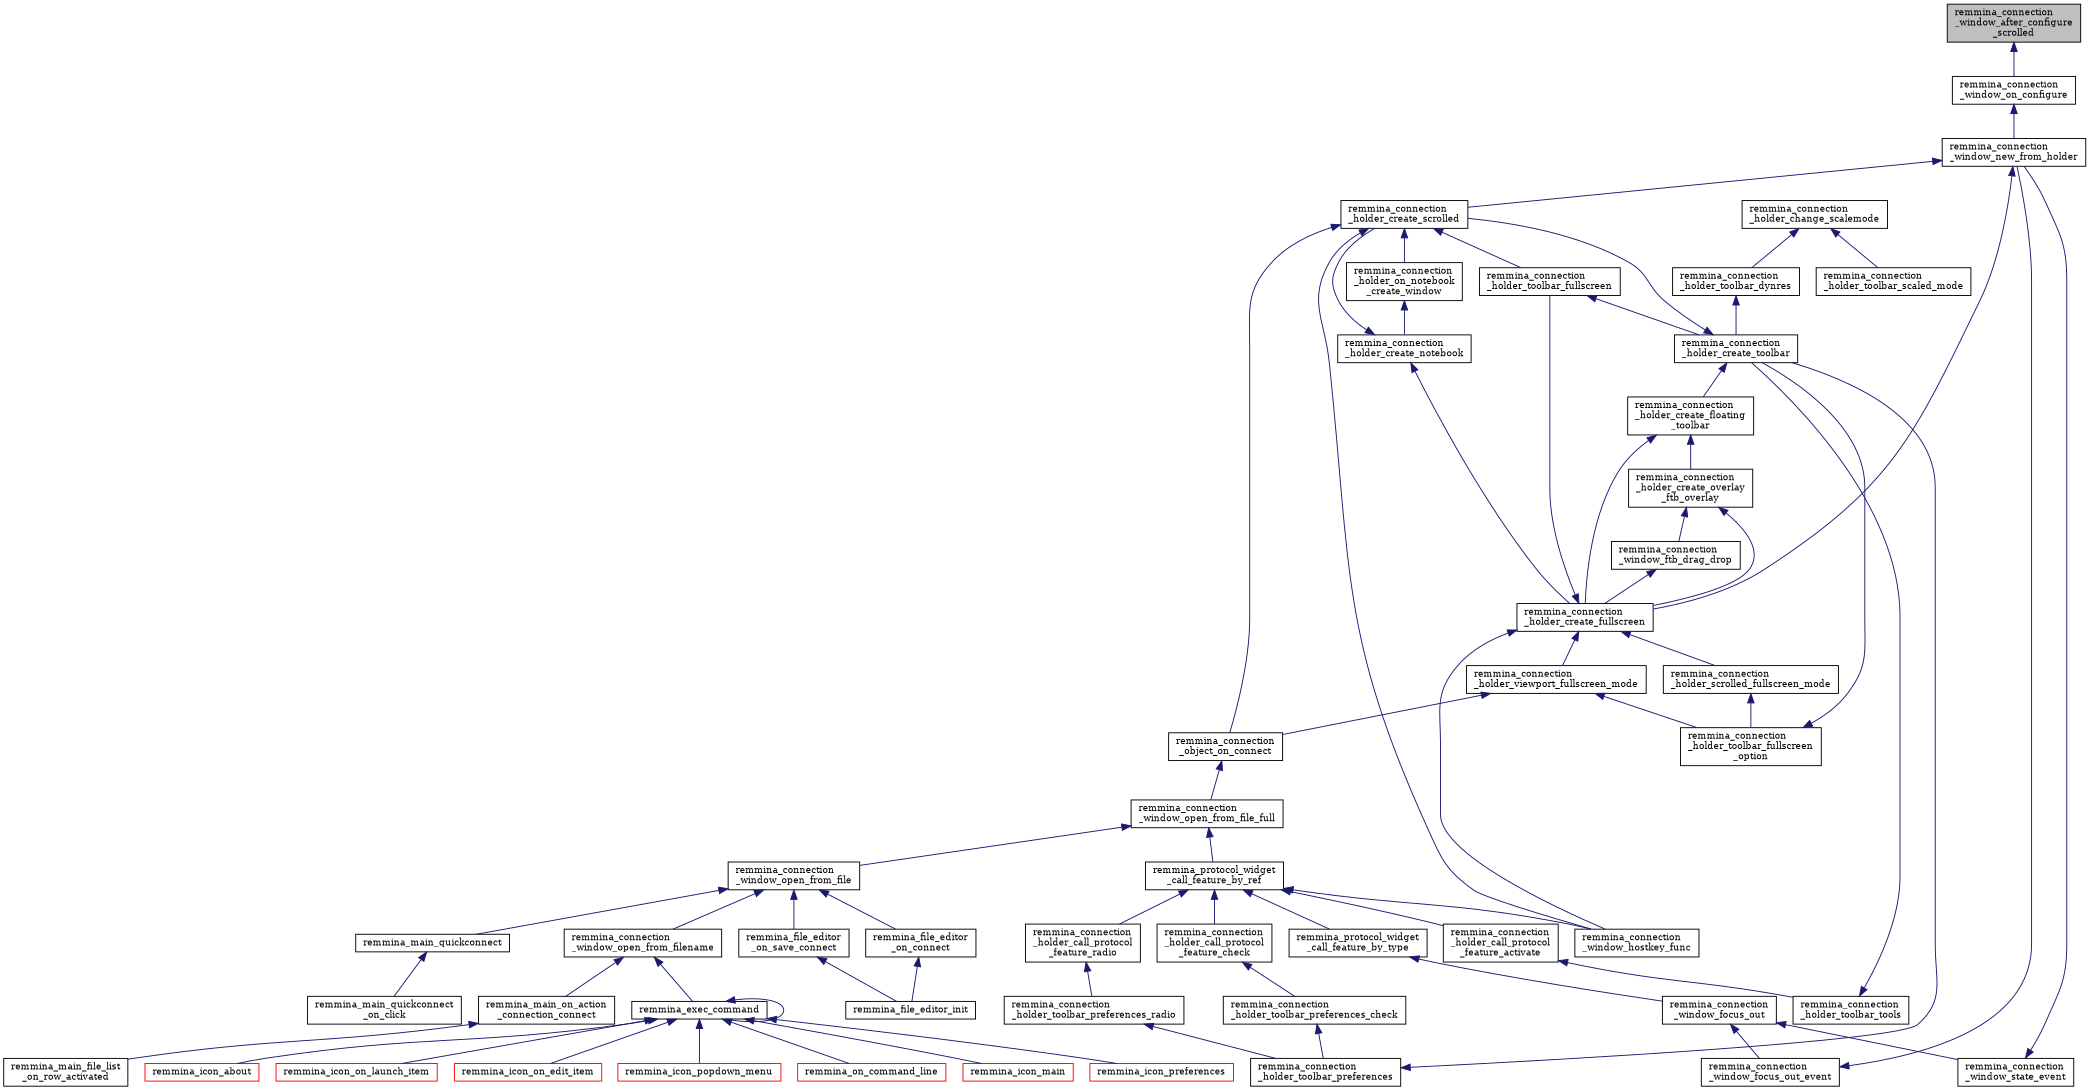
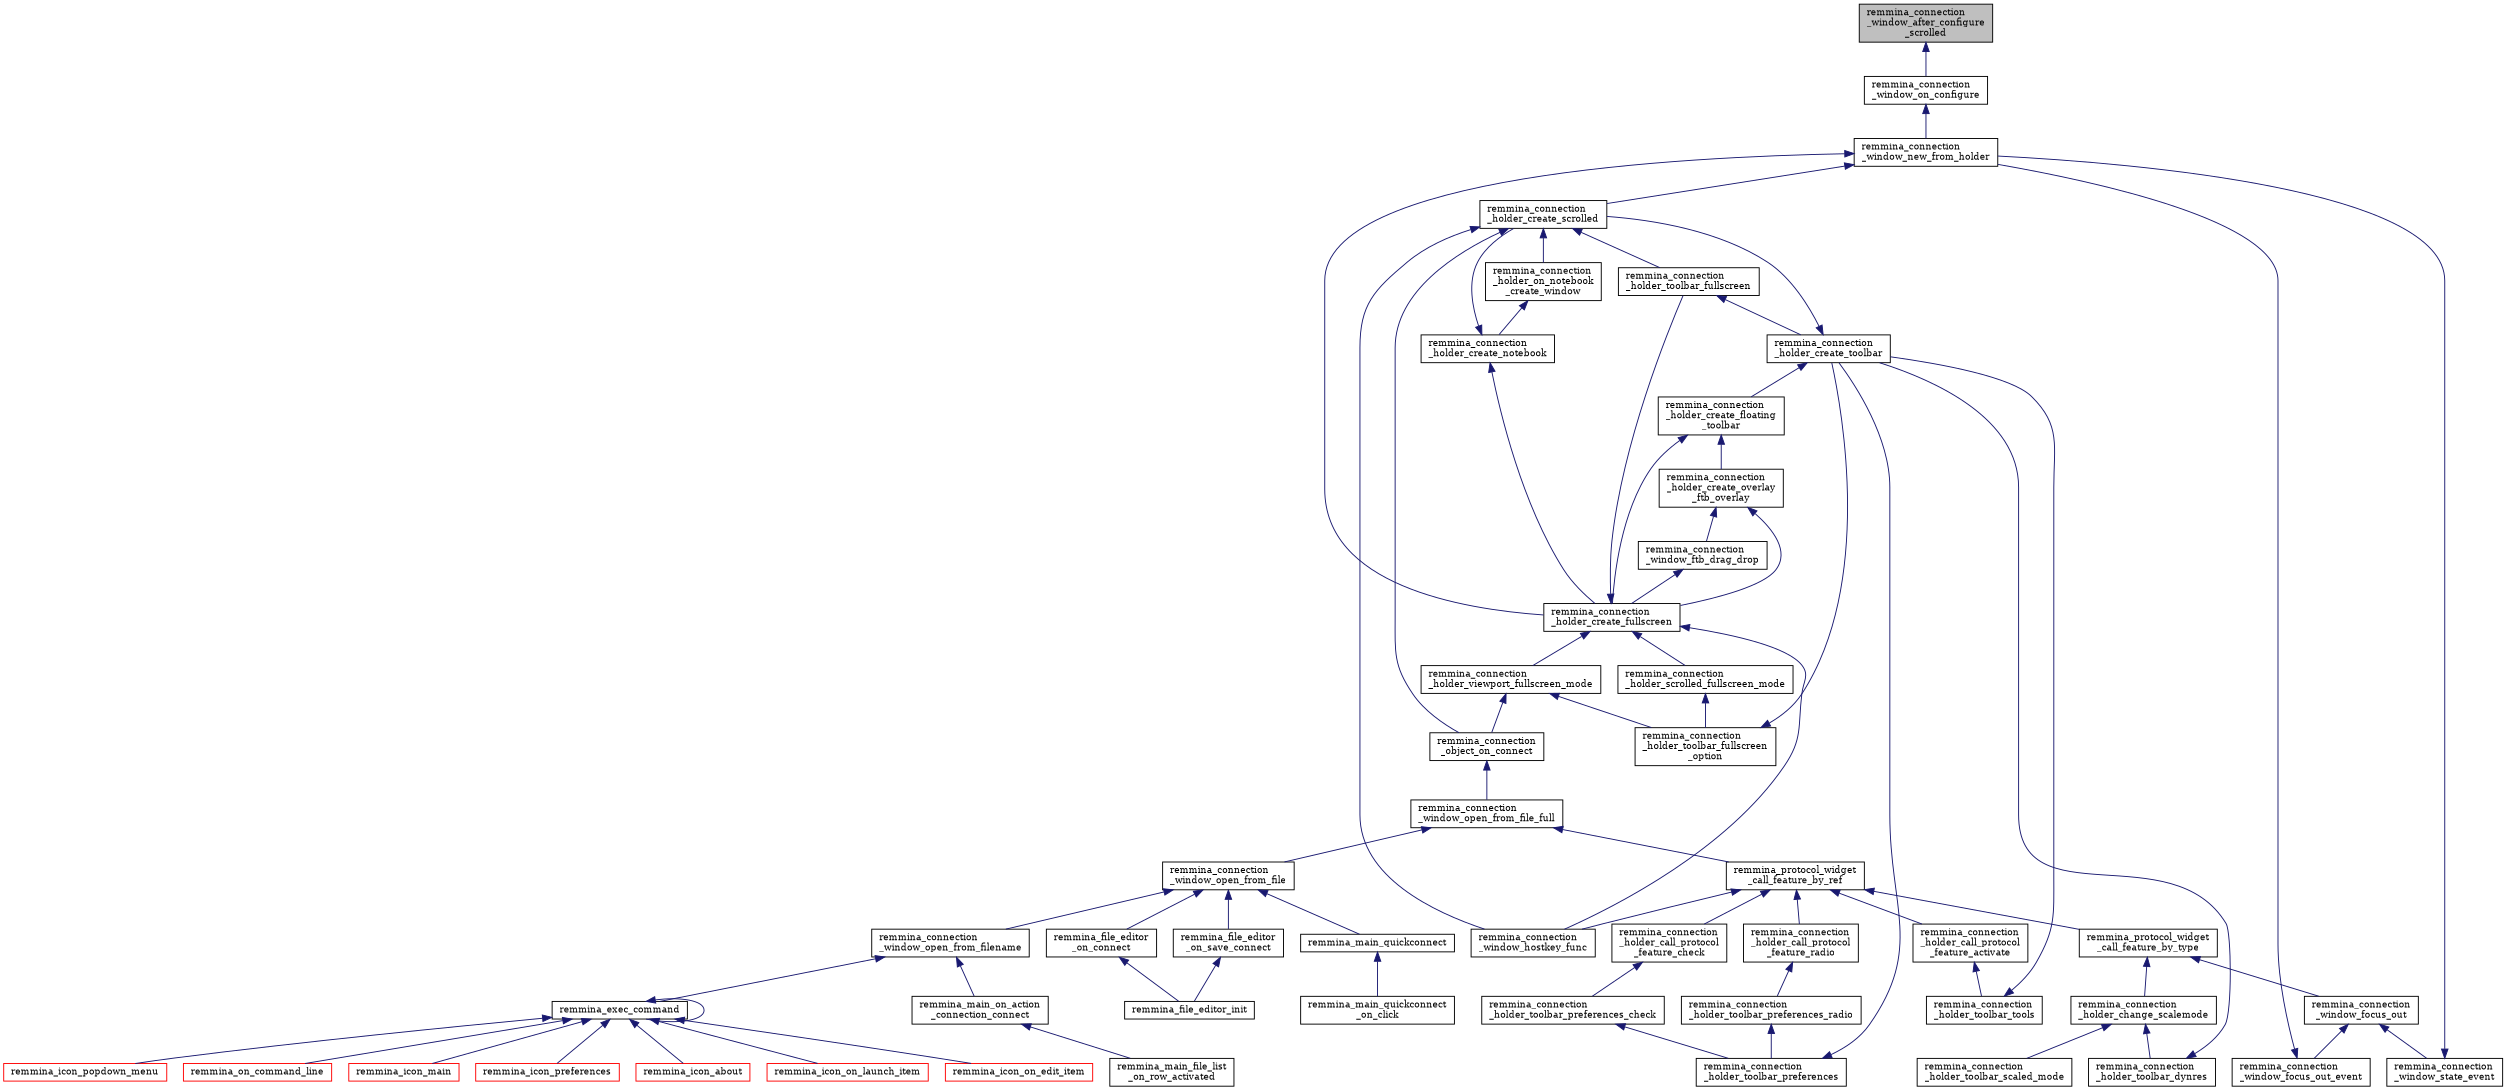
none -> (2146, 981)
